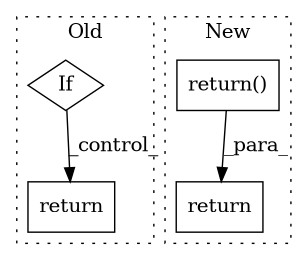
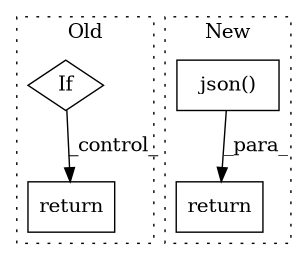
(228, 85) -> (228, 85)
